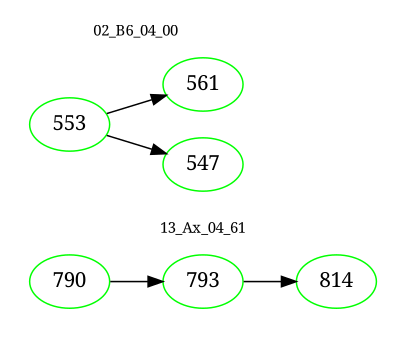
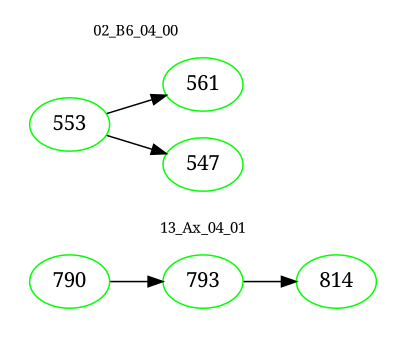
(203, 229) -> (203, 229)
